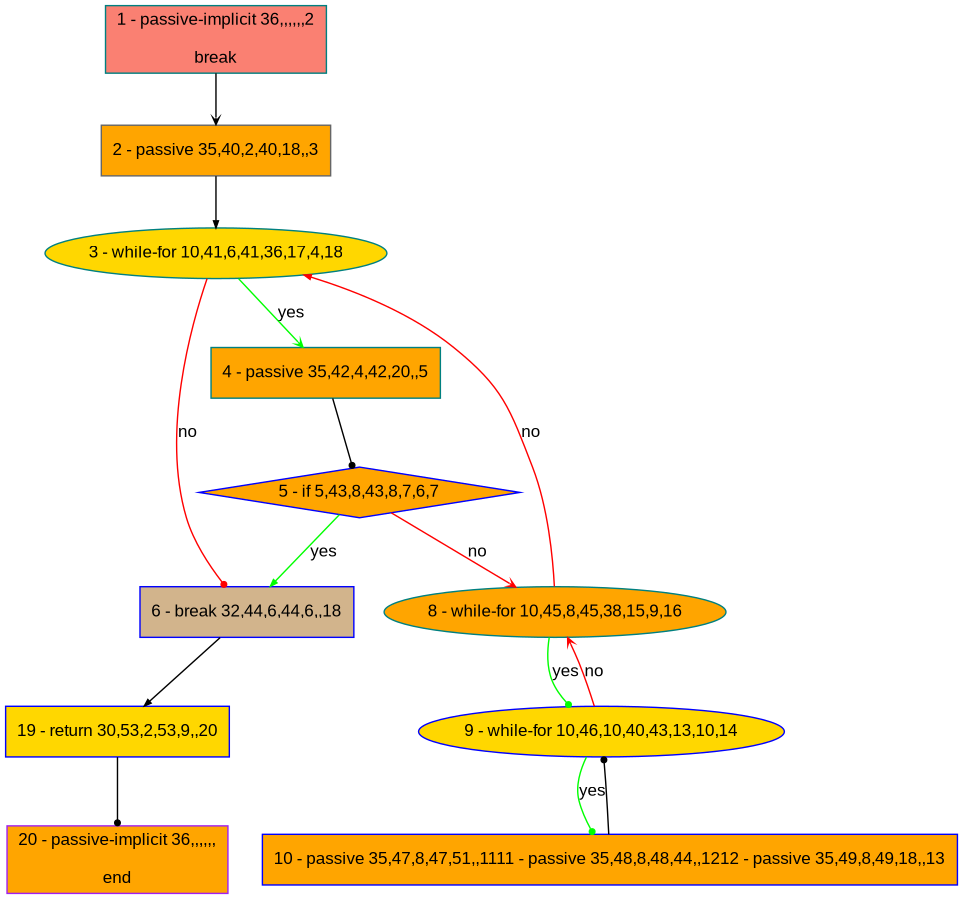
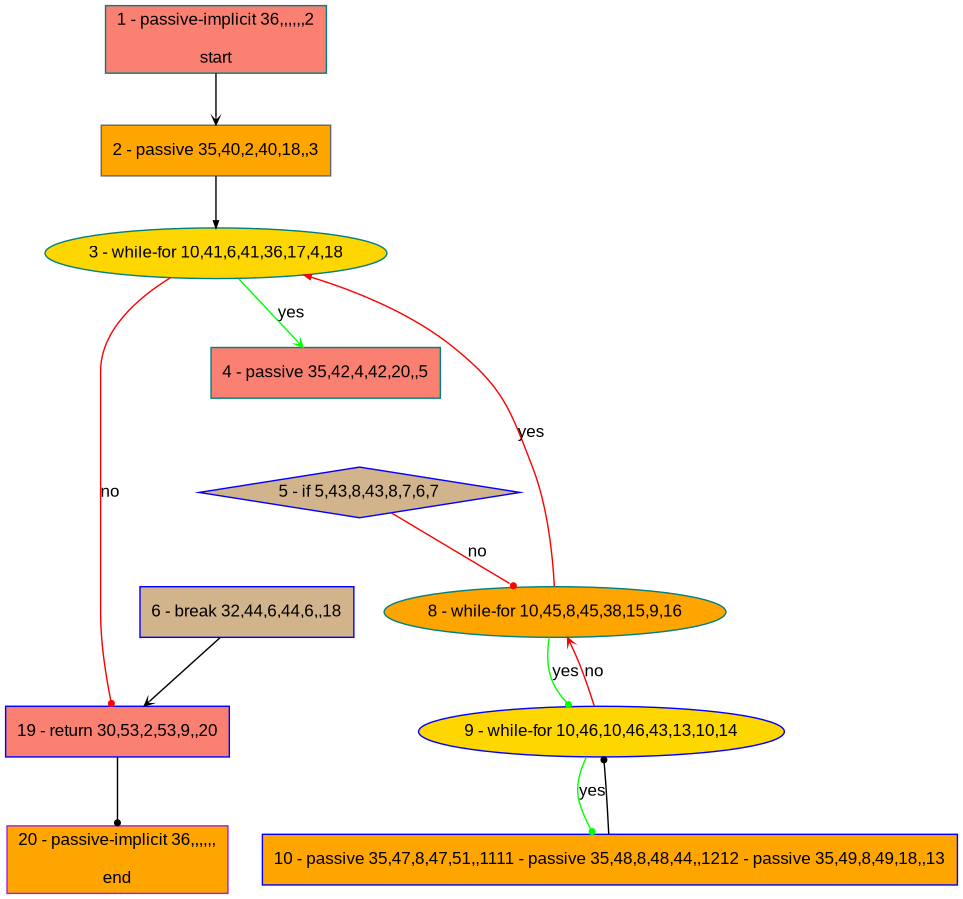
(216, 39) -> (216, 39)
(326, 373) -> (326, 373)
(342, 430) -> none
(531, 433) -> (531, 433)
(177, 434) -> (101, 475)
(359, 492) -> (359, 492)
(307, 548) -> none
(450, 548) -> (450, 548)
(185, 669) -> (185, 669)
(117, 732) -> (117, 732)
(601, 732) -> (601, 732)
